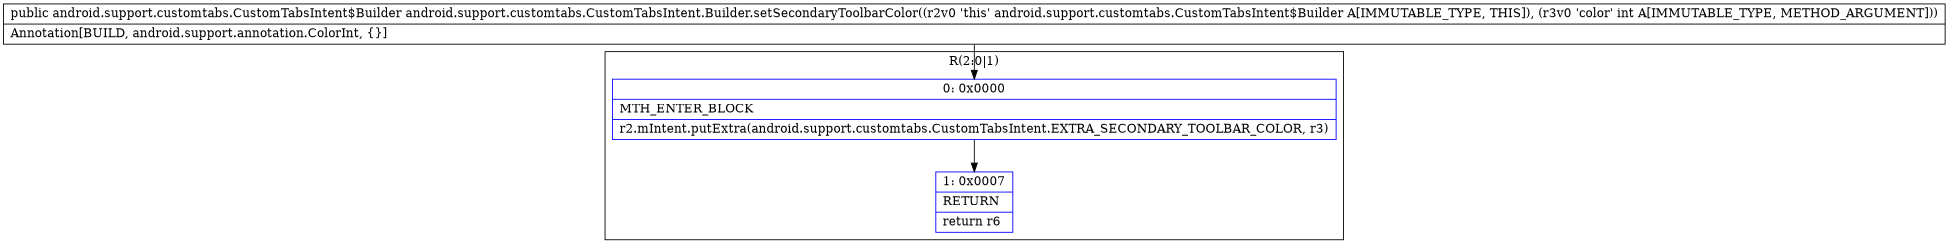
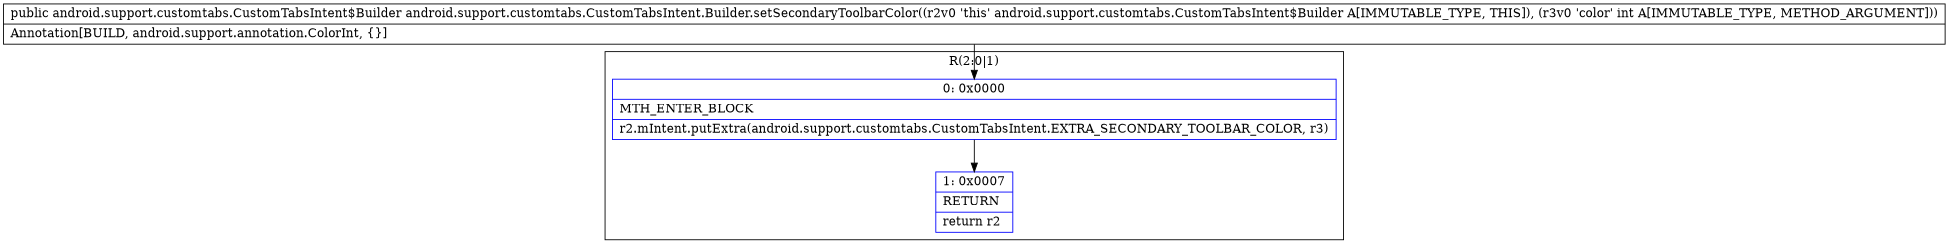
(972, 222) -> (972, 222)
